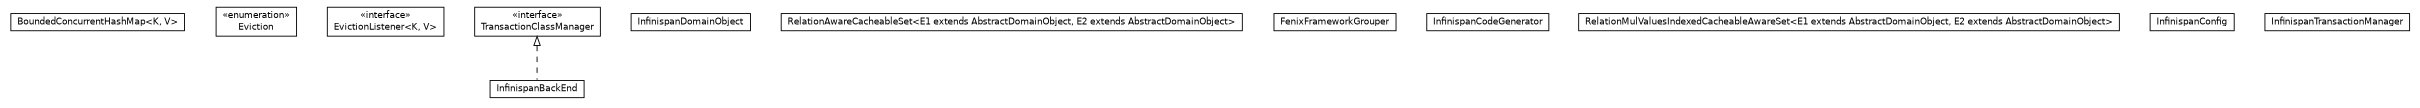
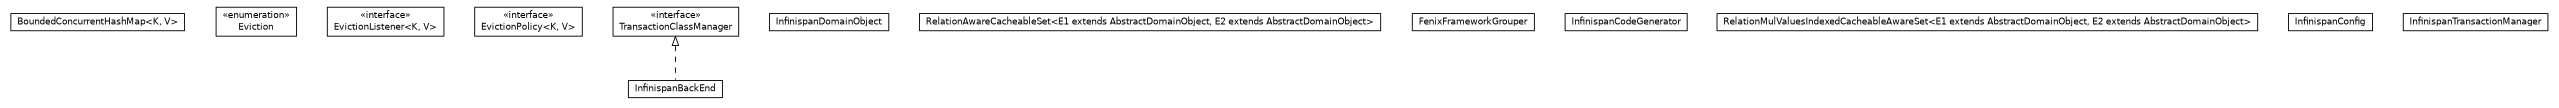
none -> (528, 22)
